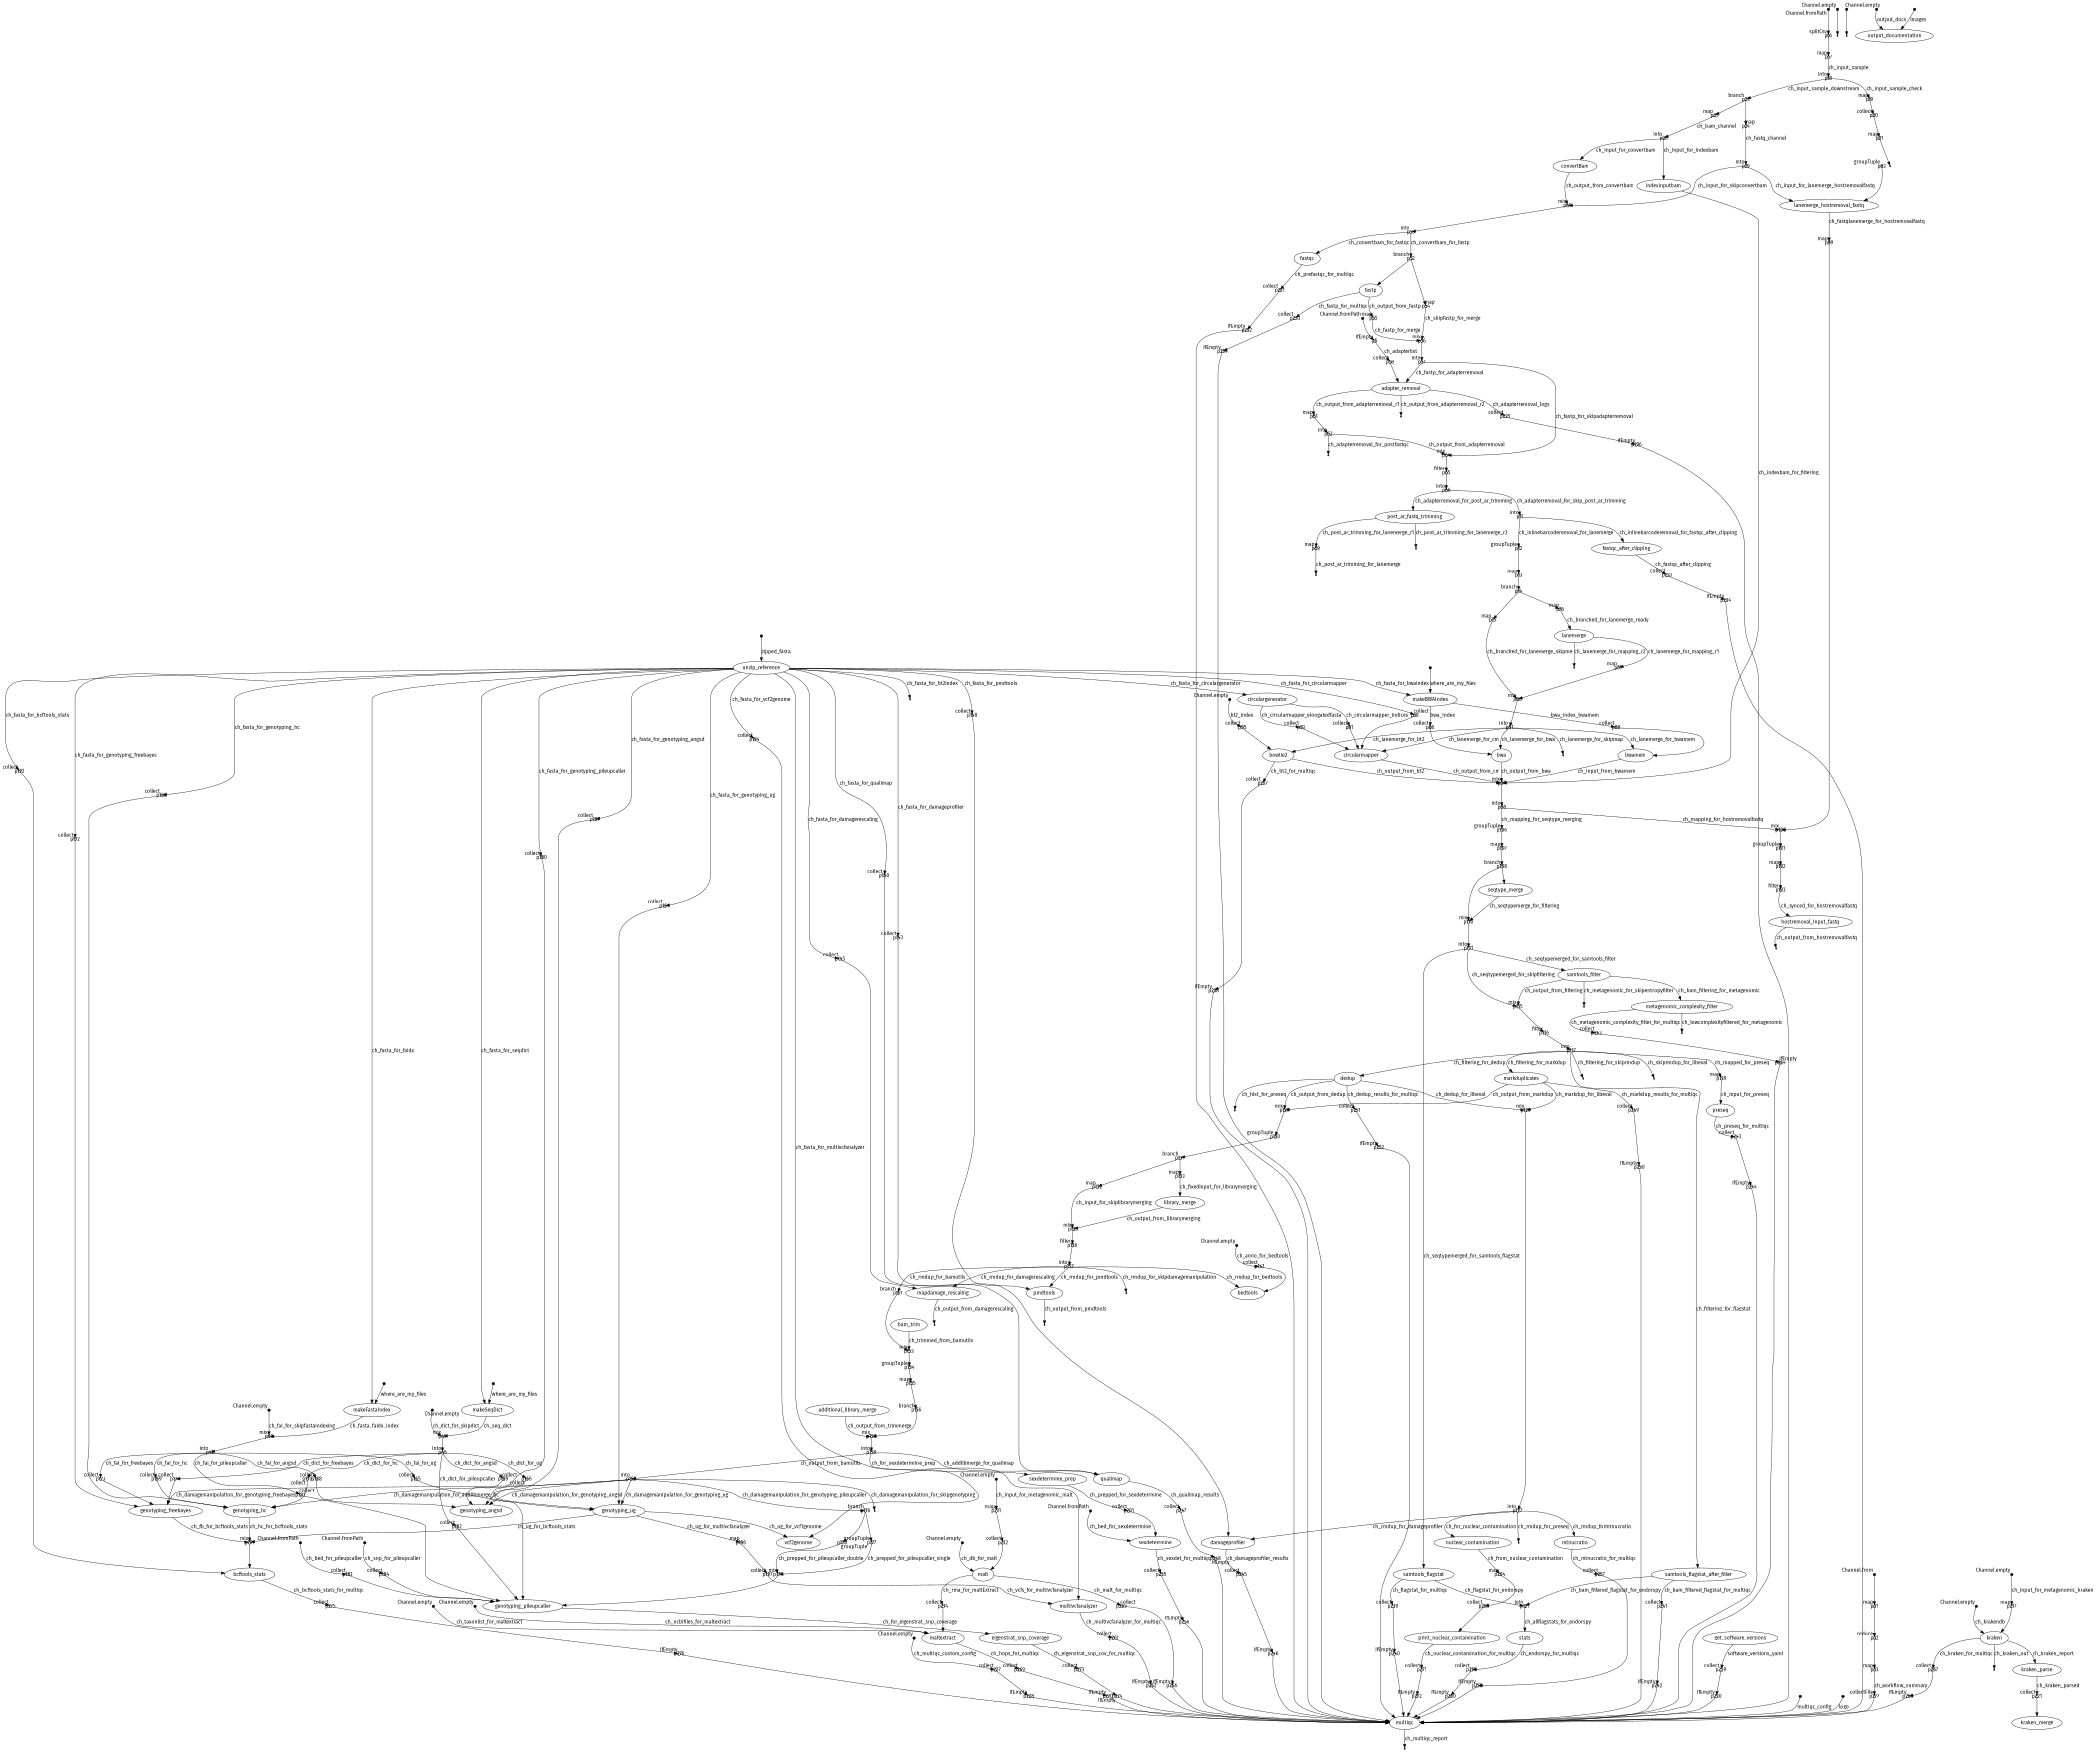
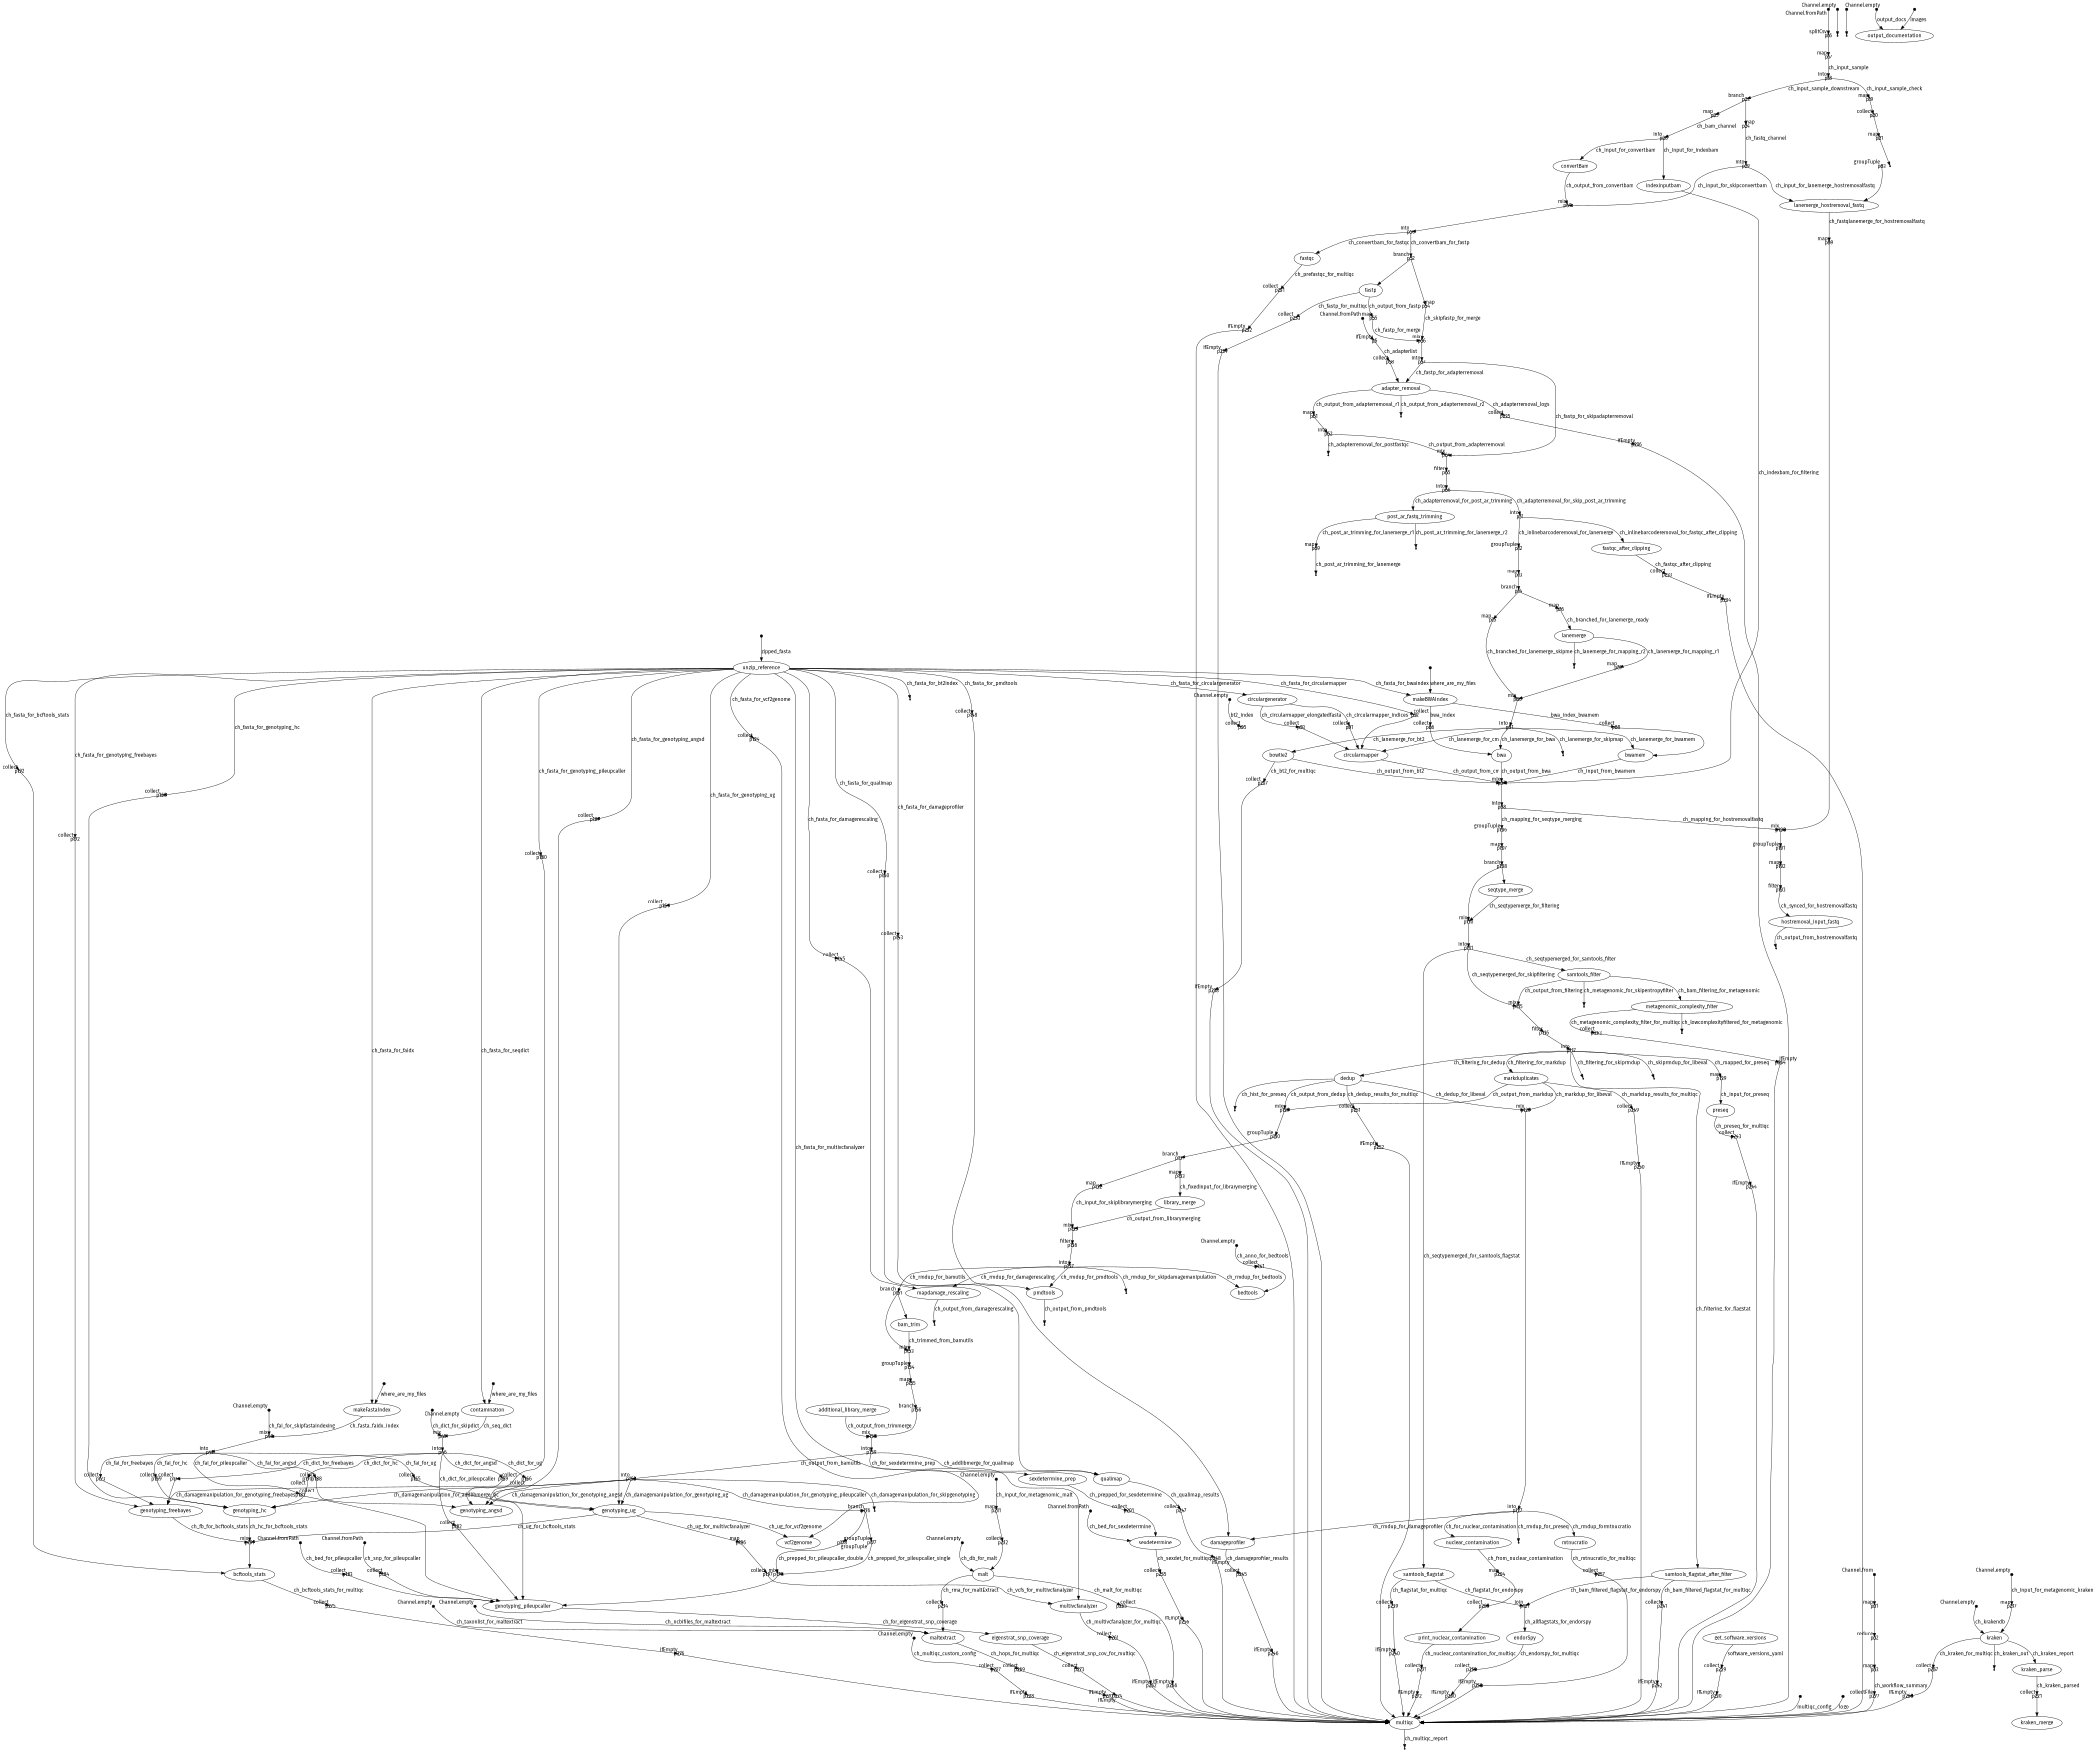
(1255, 738) -> none
none -> (902, 1305)
(487, 1410) -> (487, 1410)
(796, 1527) -> (796, 1527)
(1525, 1638) -> (1525, 1638)
